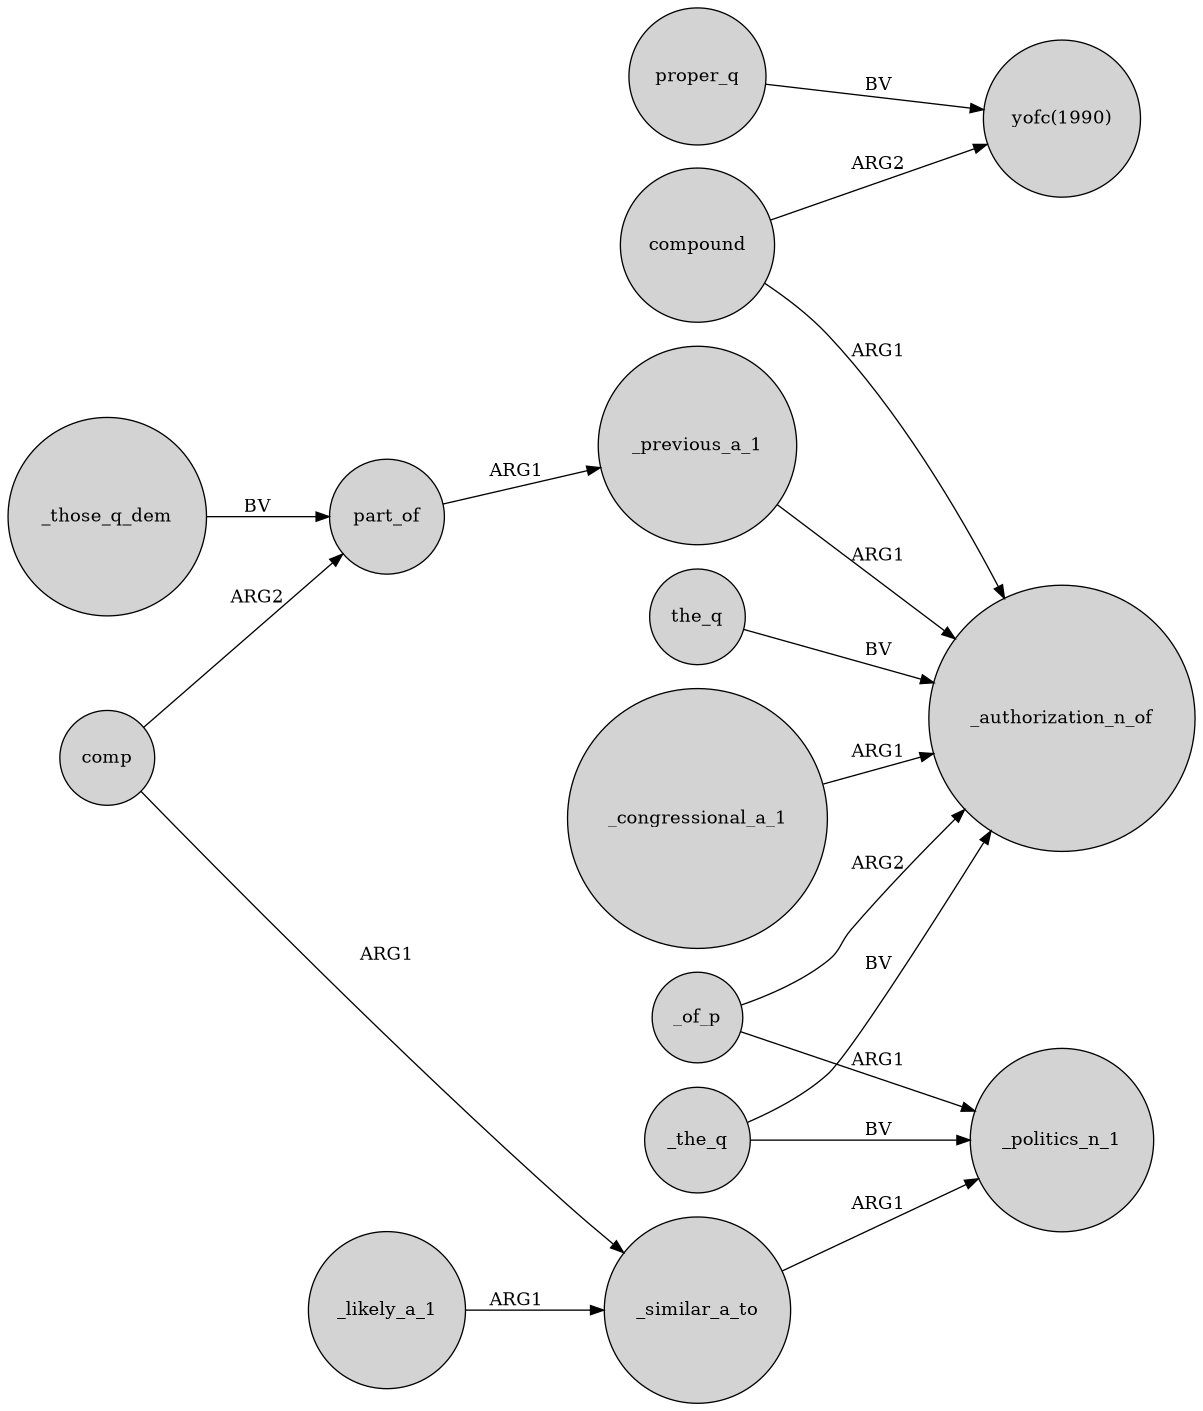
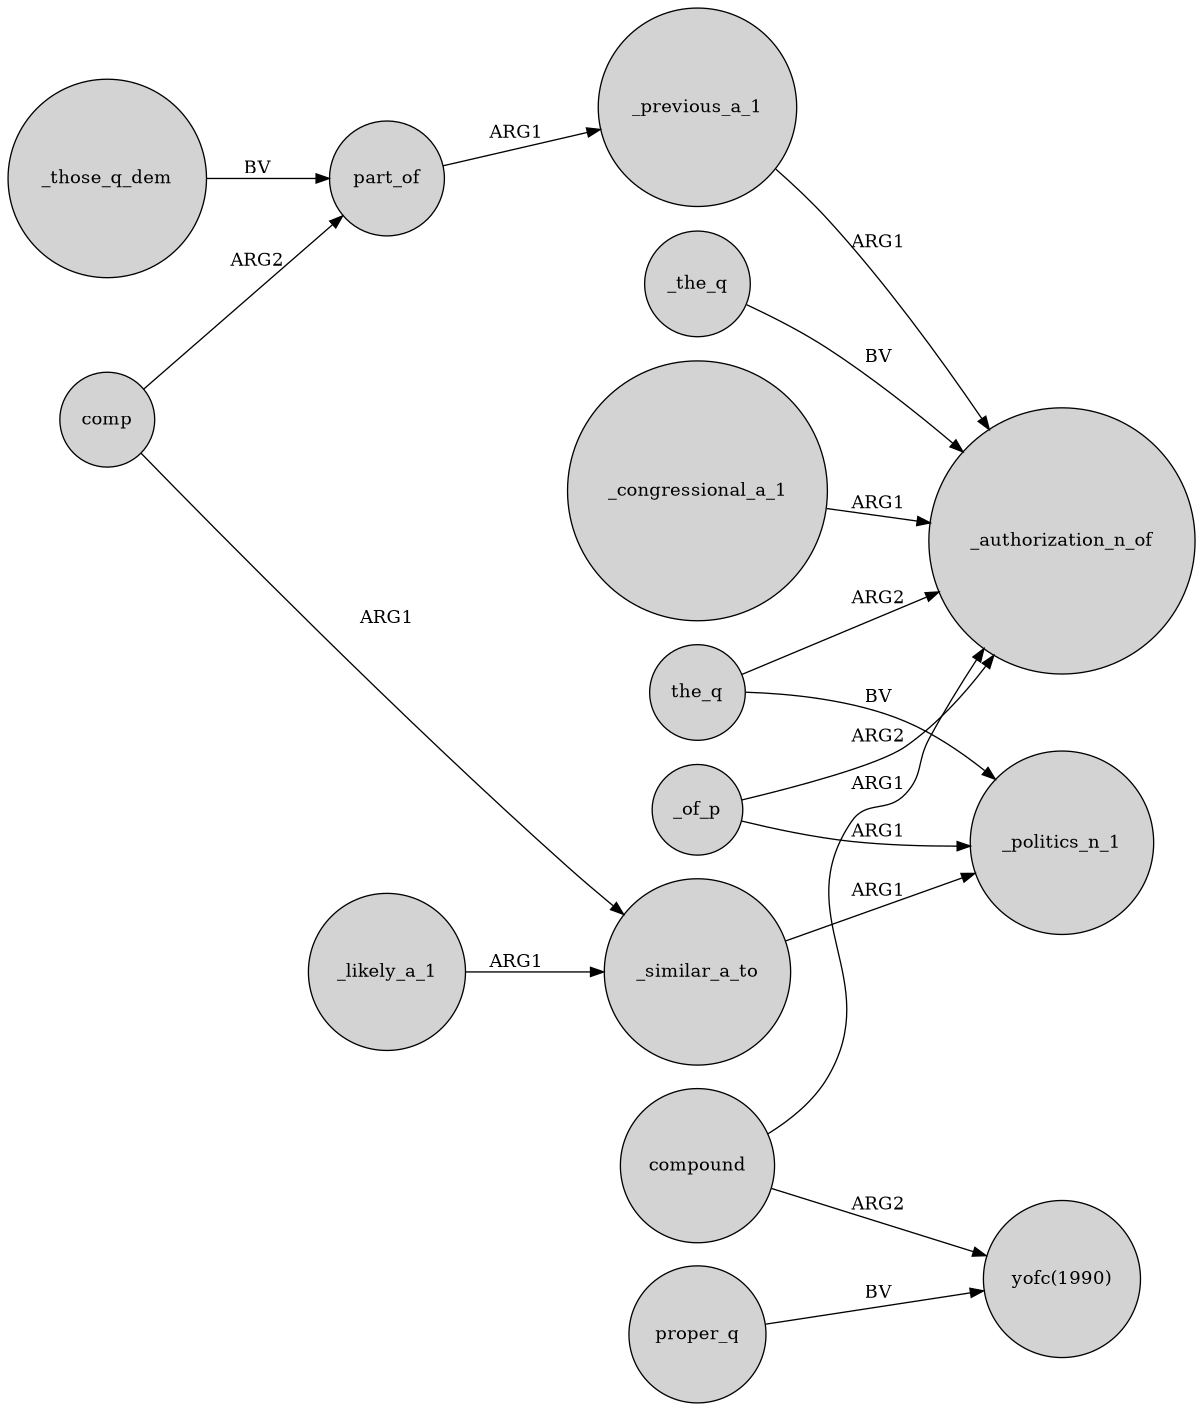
(878, 650) -> (878, 598)
(854, 1140) -> (873, 710)
